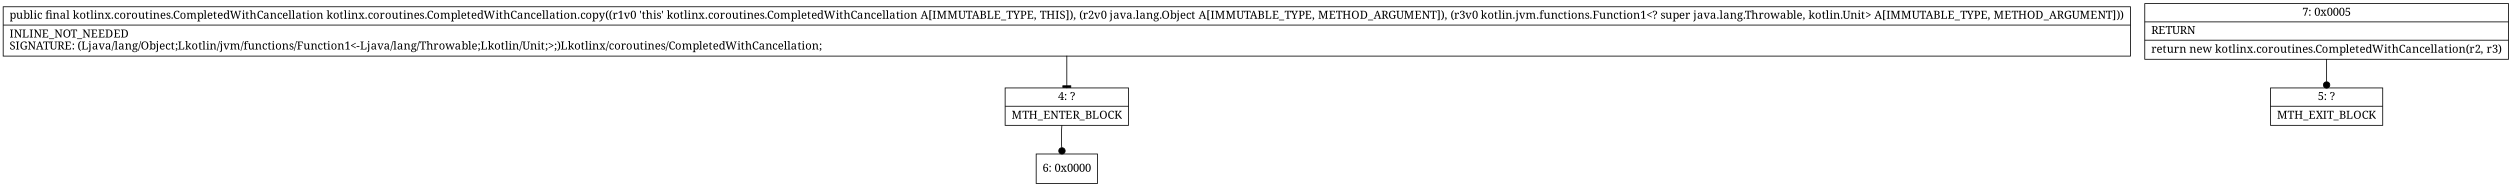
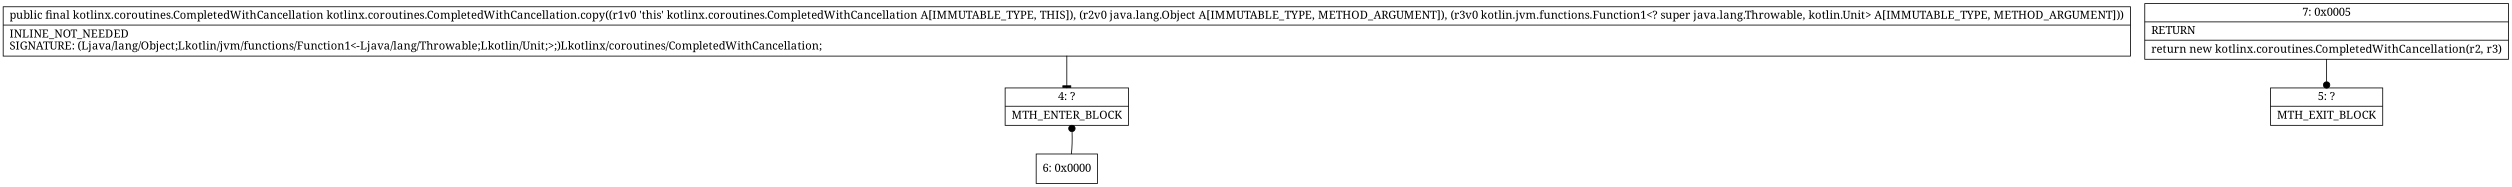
(1061, 136) -> (1072, 143)
